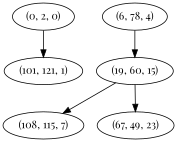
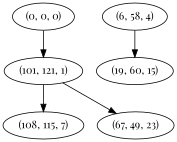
(43, 17) -> (43, 17)
(135, 17) -> (135, 17)
(135, 95) -> (86, 96)
(93, 96) -> (43, 95)
